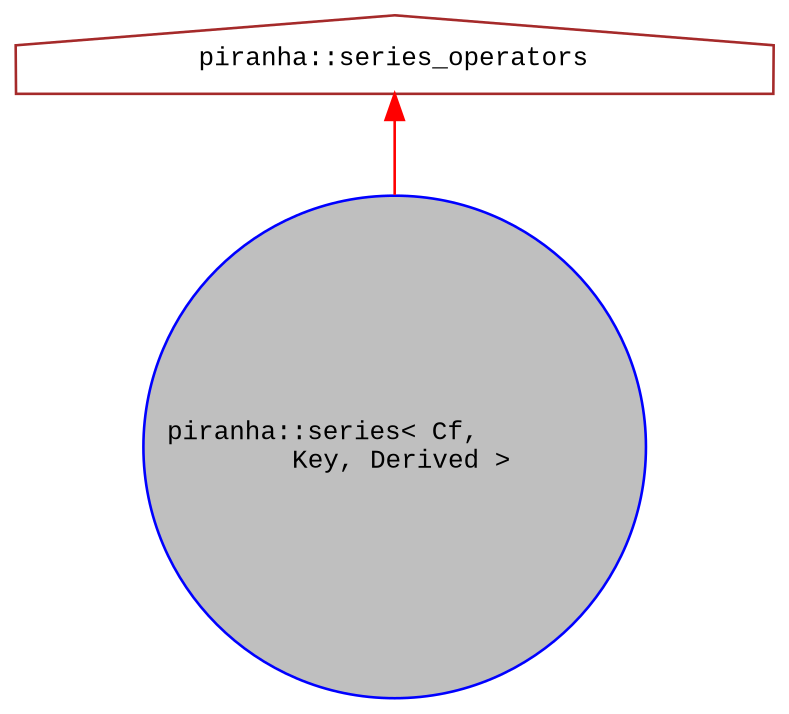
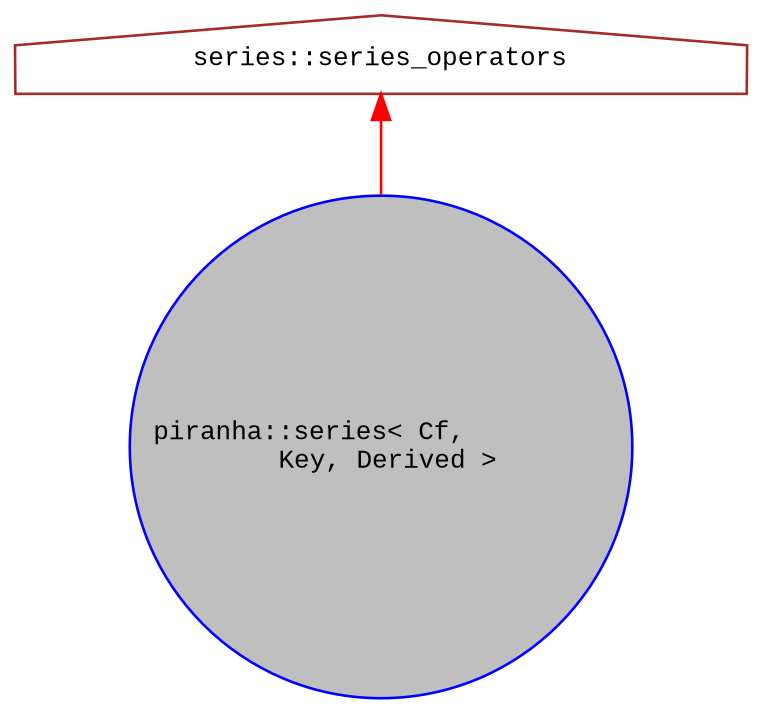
(395, 59) -> (381, 59)
